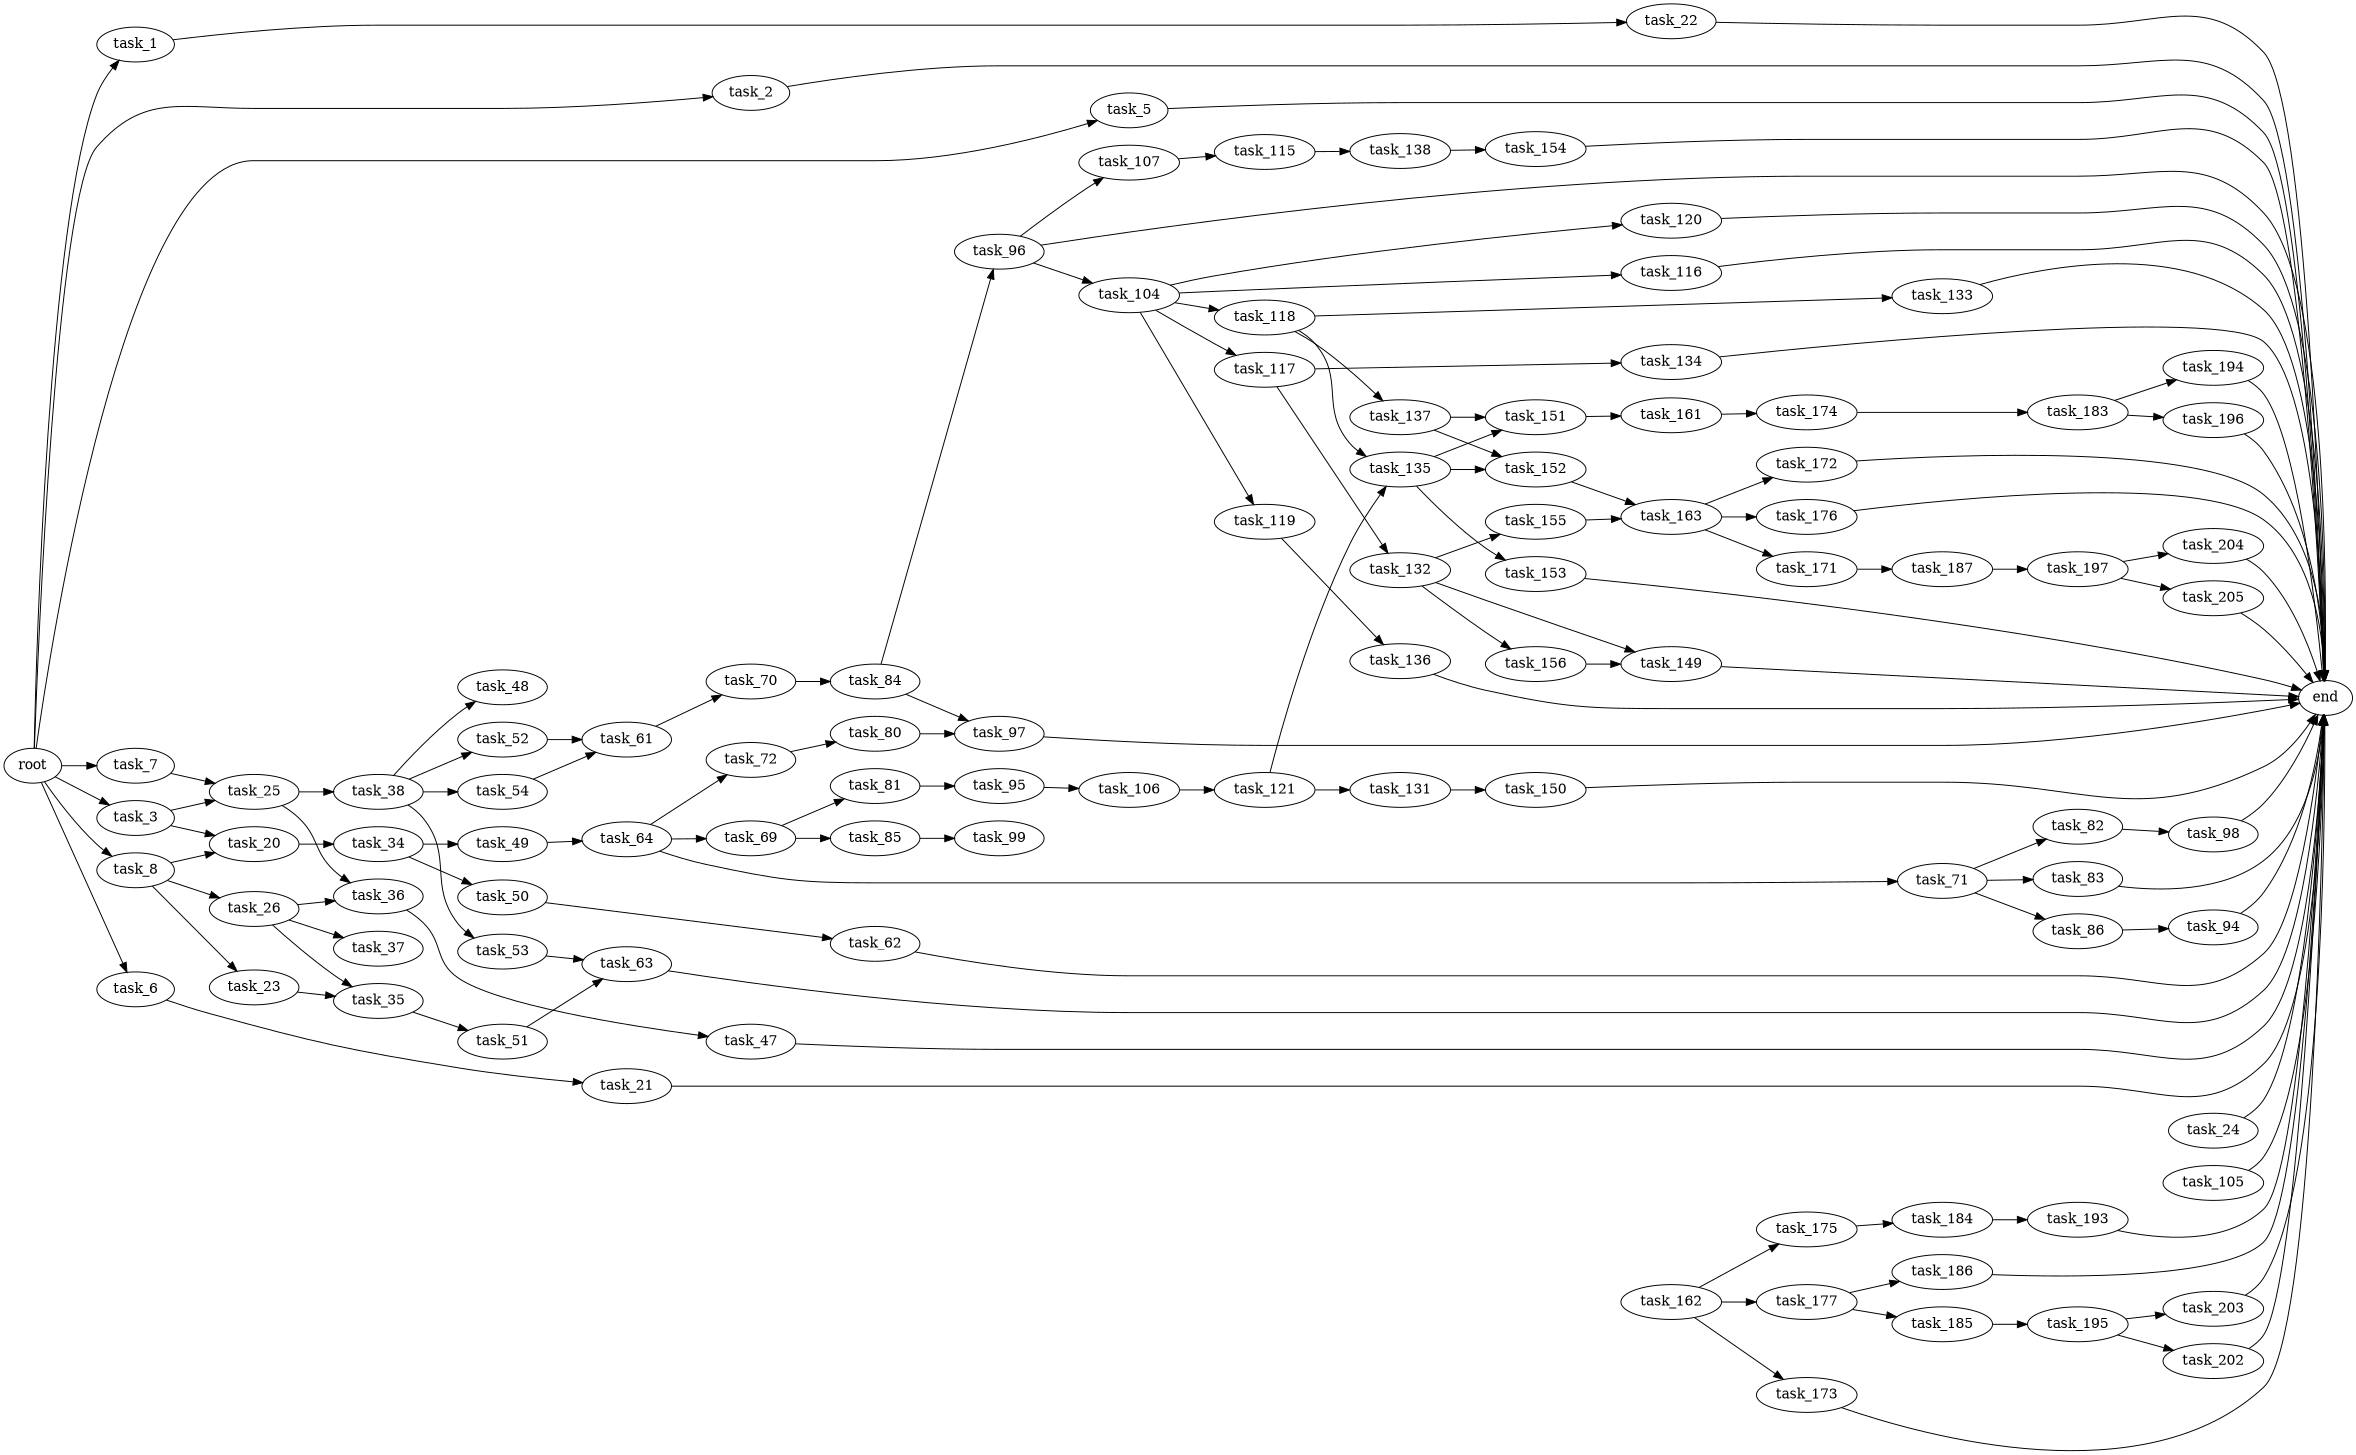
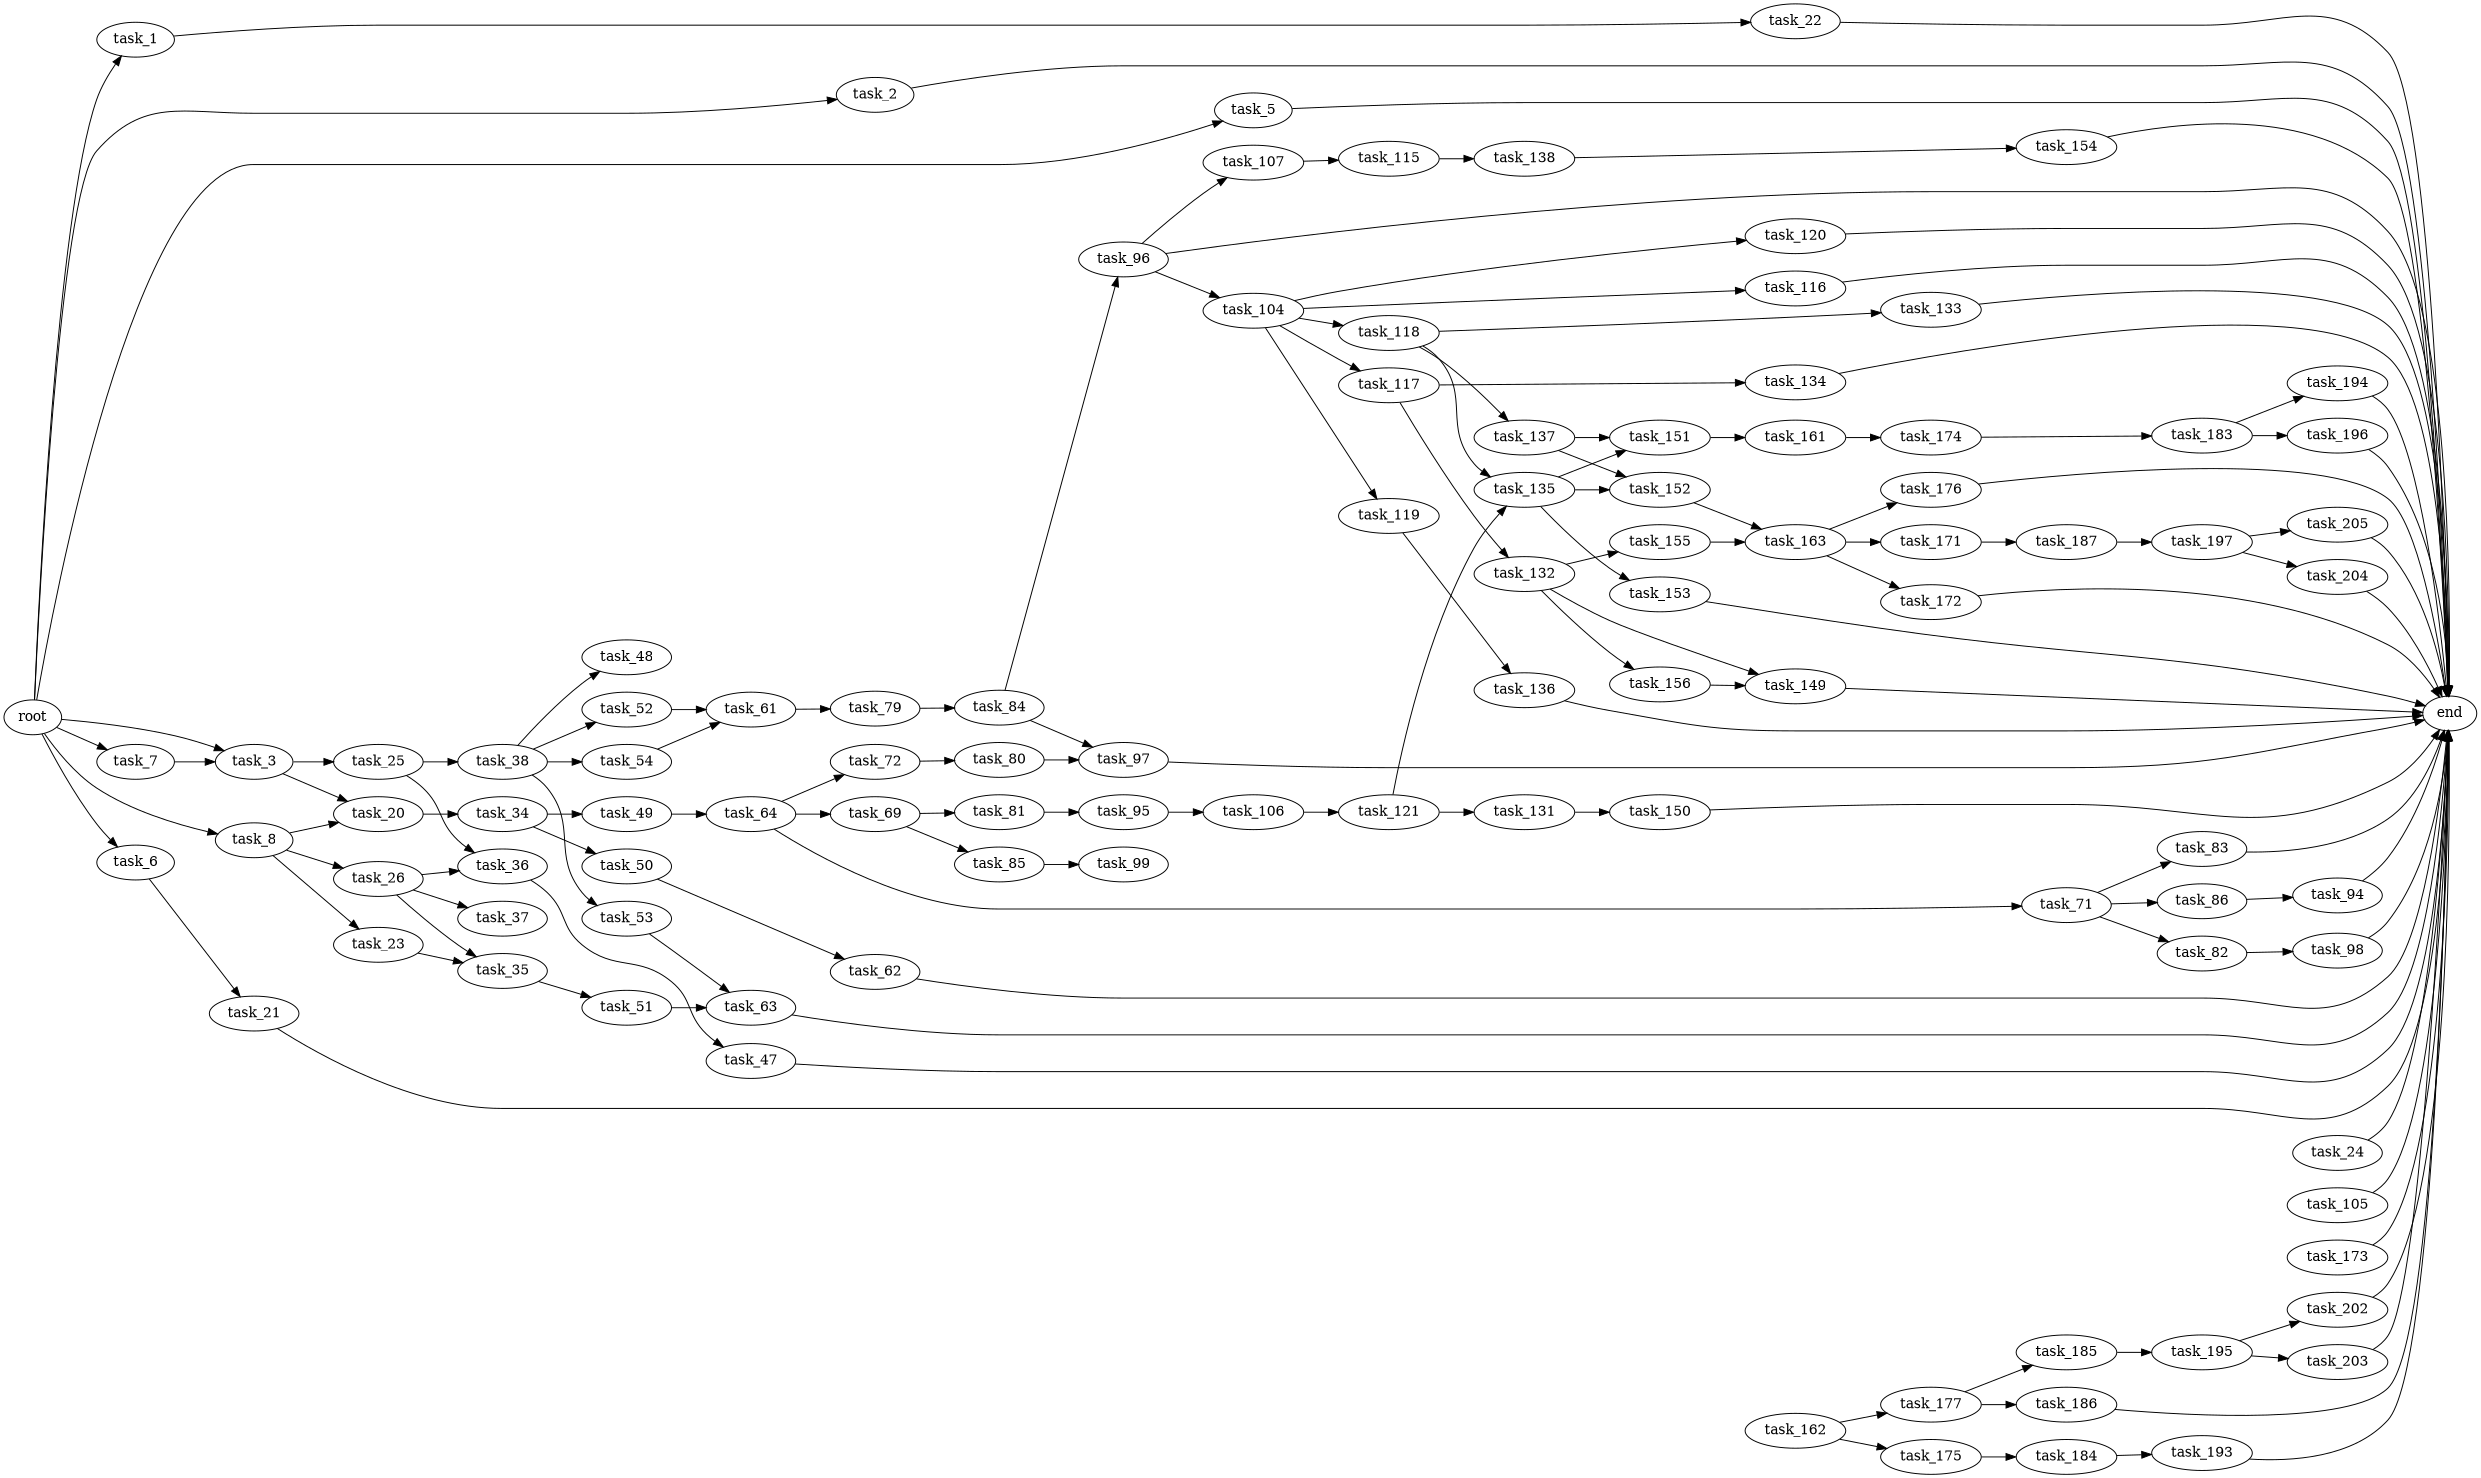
(751, 682) -> (875, 709)
(188, 777) -> (190, 762)
(1735, 1346) -> none
